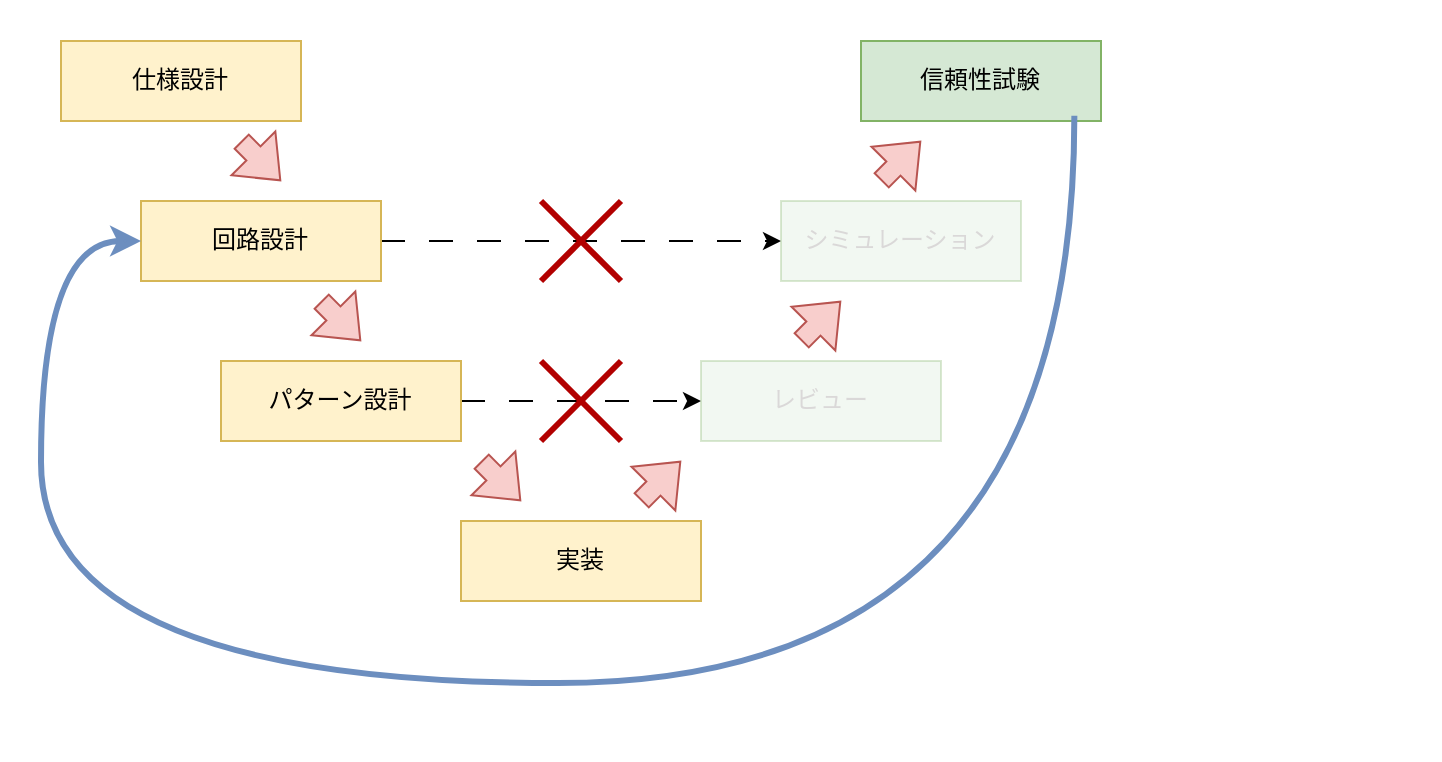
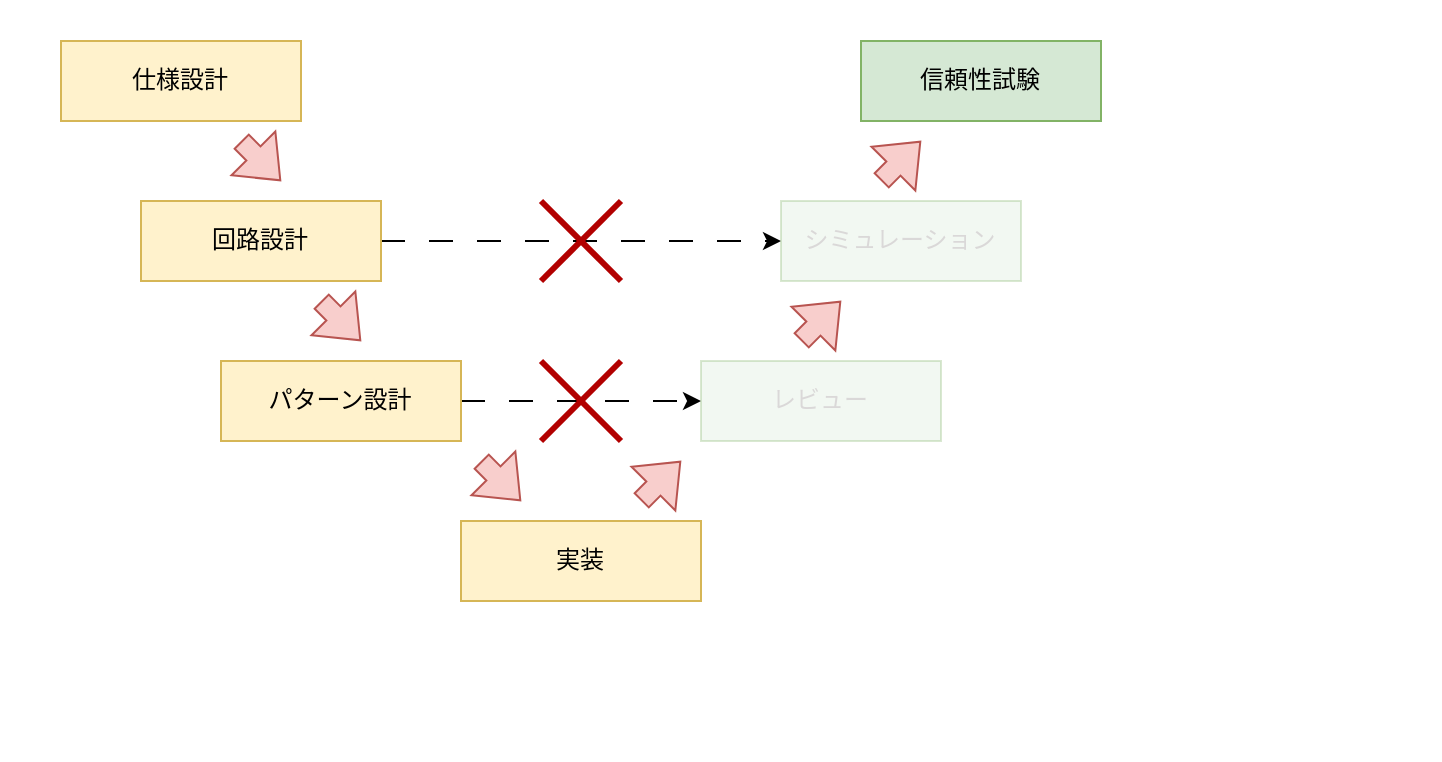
(563, 683) -> none
